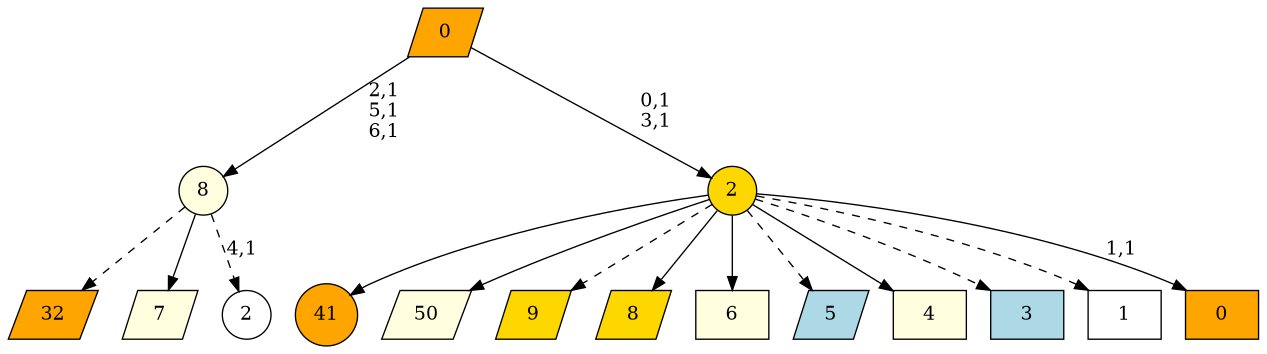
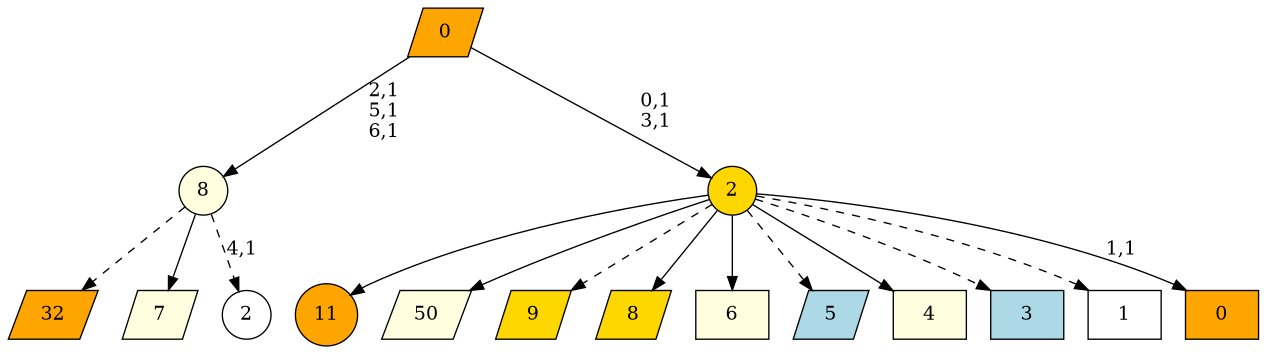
(326, 315) -> (326, 315)
